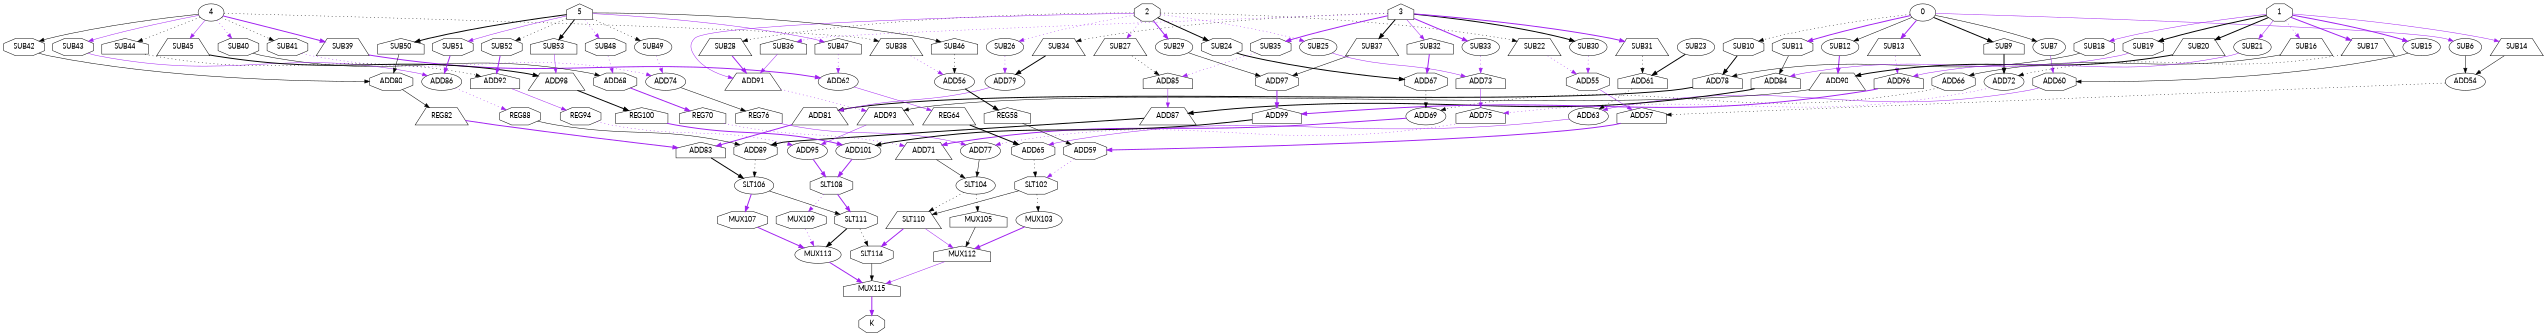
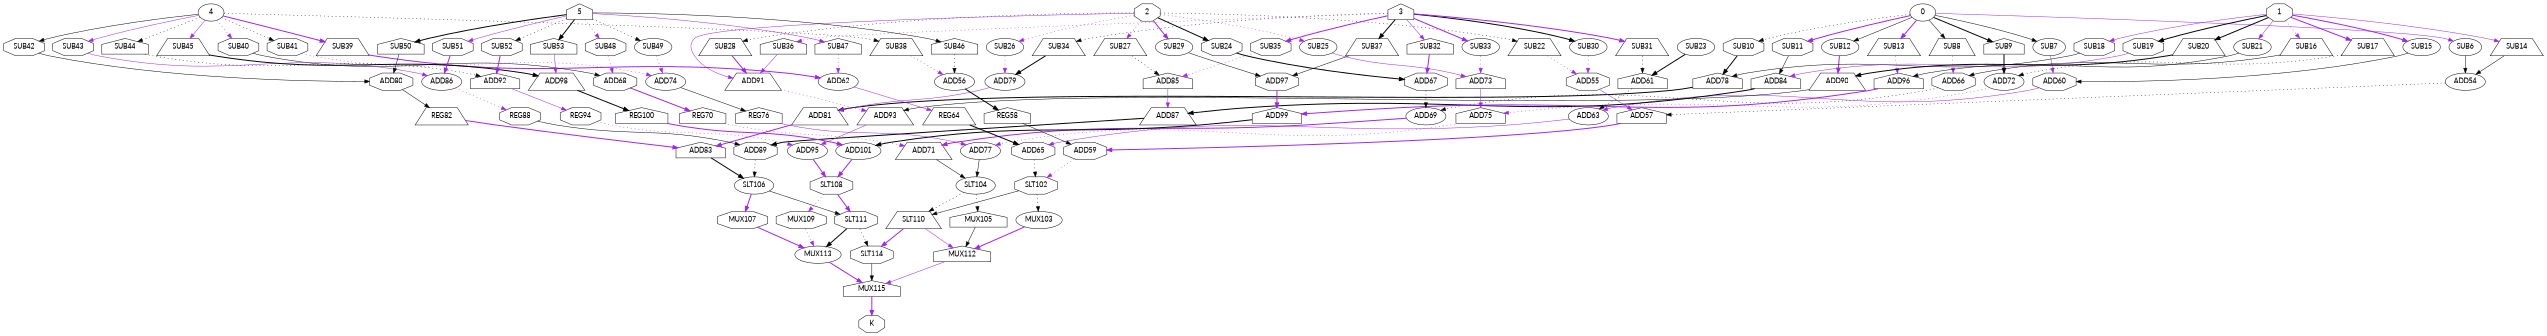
none -> (1952, 47)
(2103, 67) -> (2103, 67)
